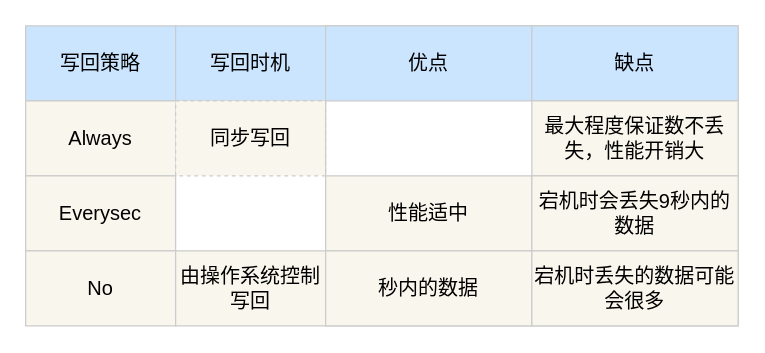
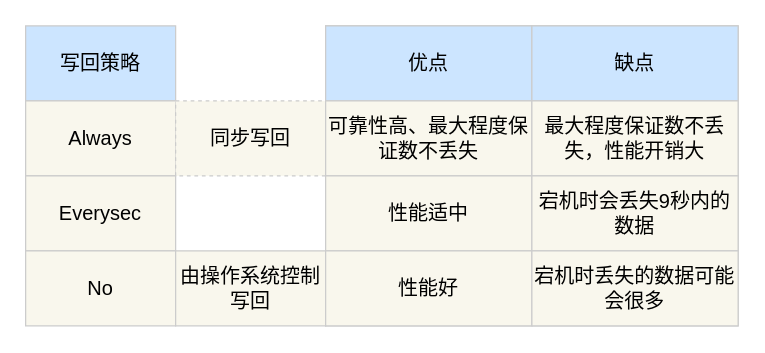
(251, 63) -> none
none -> (429, 138)
(429, 288) -> (429, 288)
